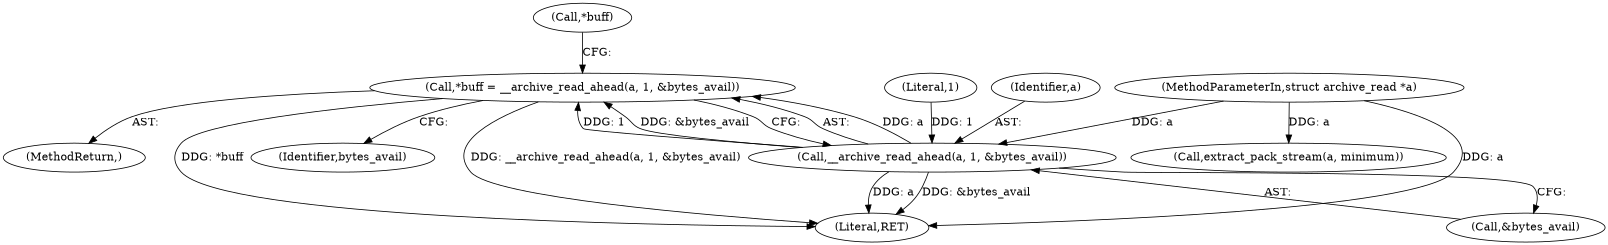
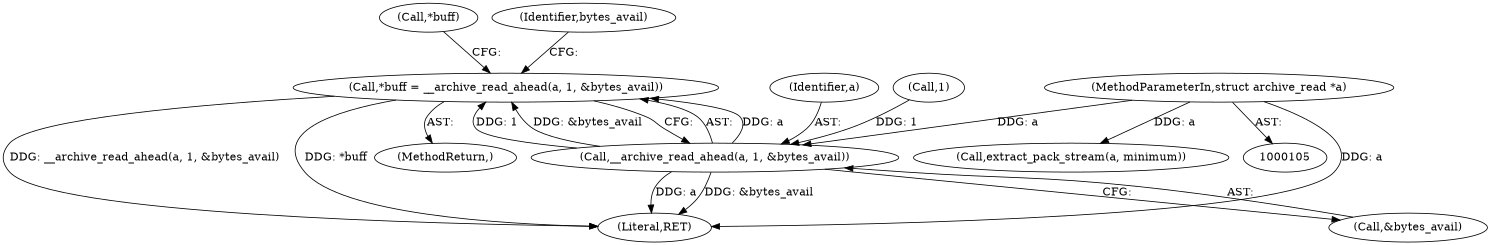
(931, 88) -> (929, 88)
(425, 115) -> (548, 50)
none -> (1285, 158)
